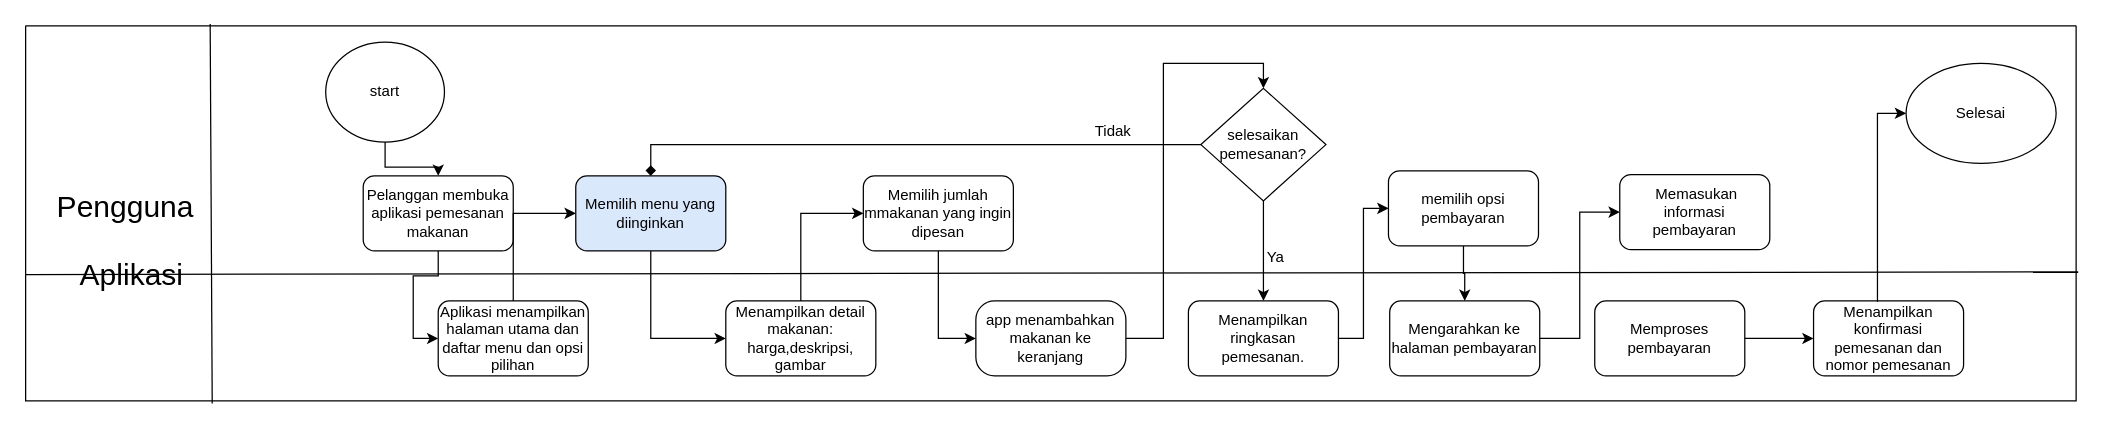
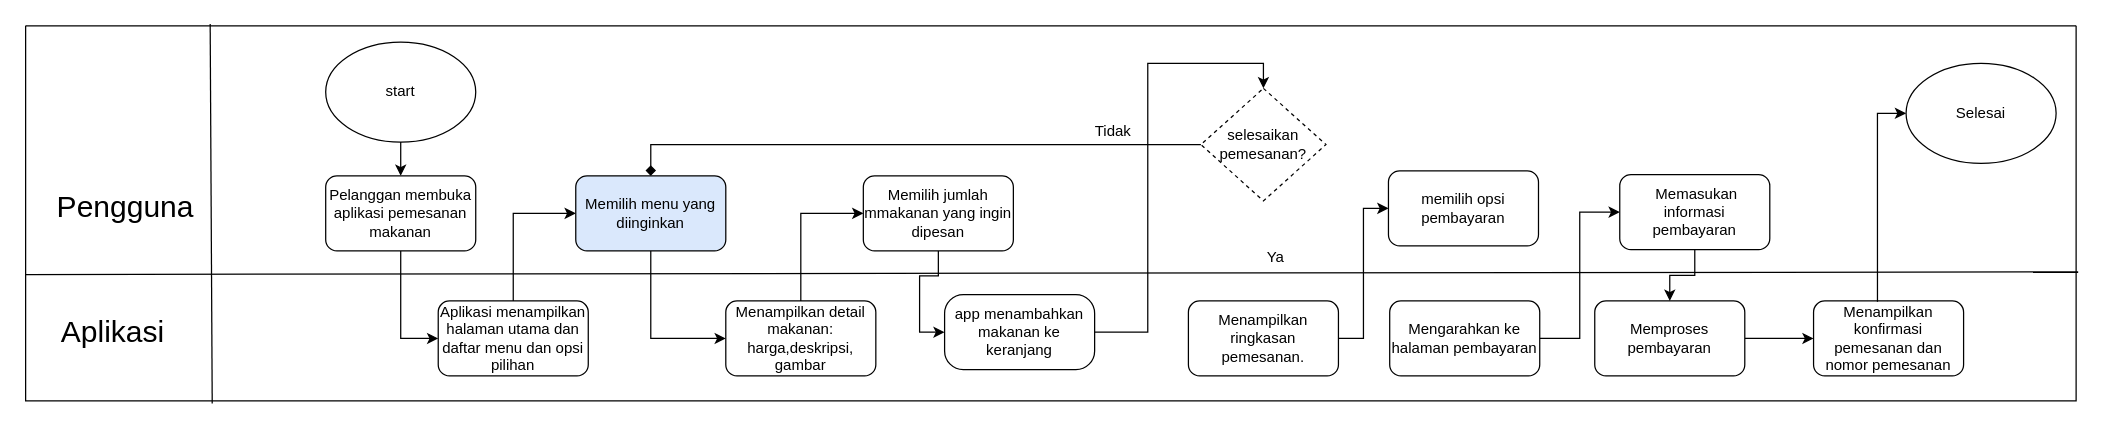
(385, 92) -> (401, 92)
(1263, 144) -> (1263, 144)
(438, 213) -> (401, 213)
(1263, 247) -> none
(1463, 269) -> none
none -> (1686, 275)
(132, 276) -> (113, 332)
(1051, 338) -> (1019, 332)
